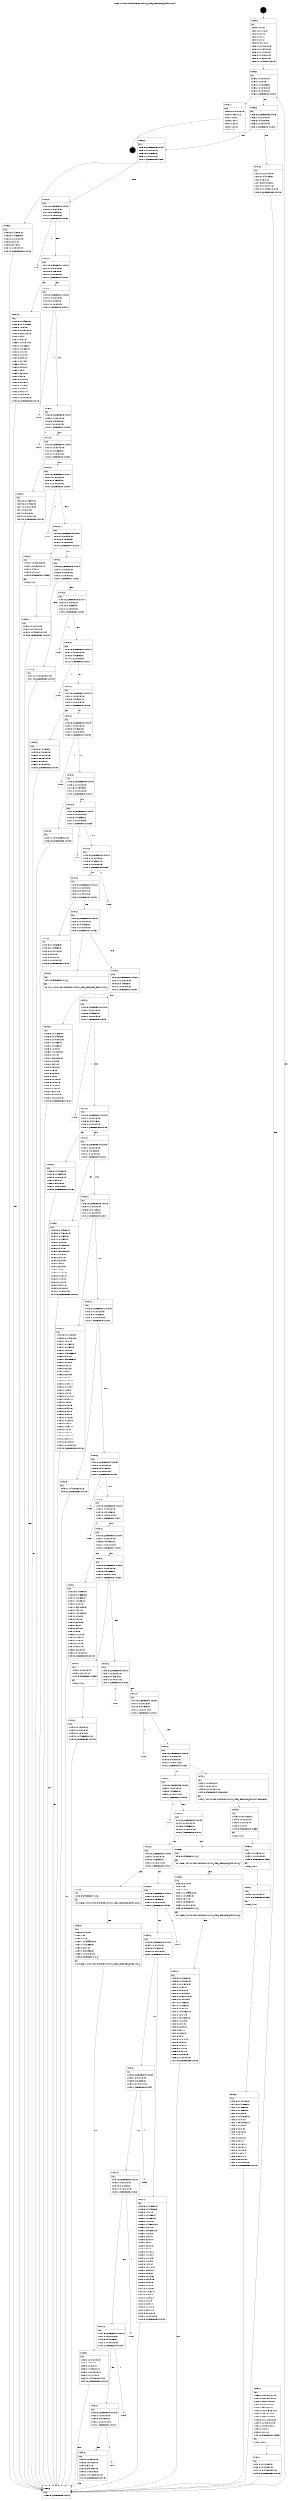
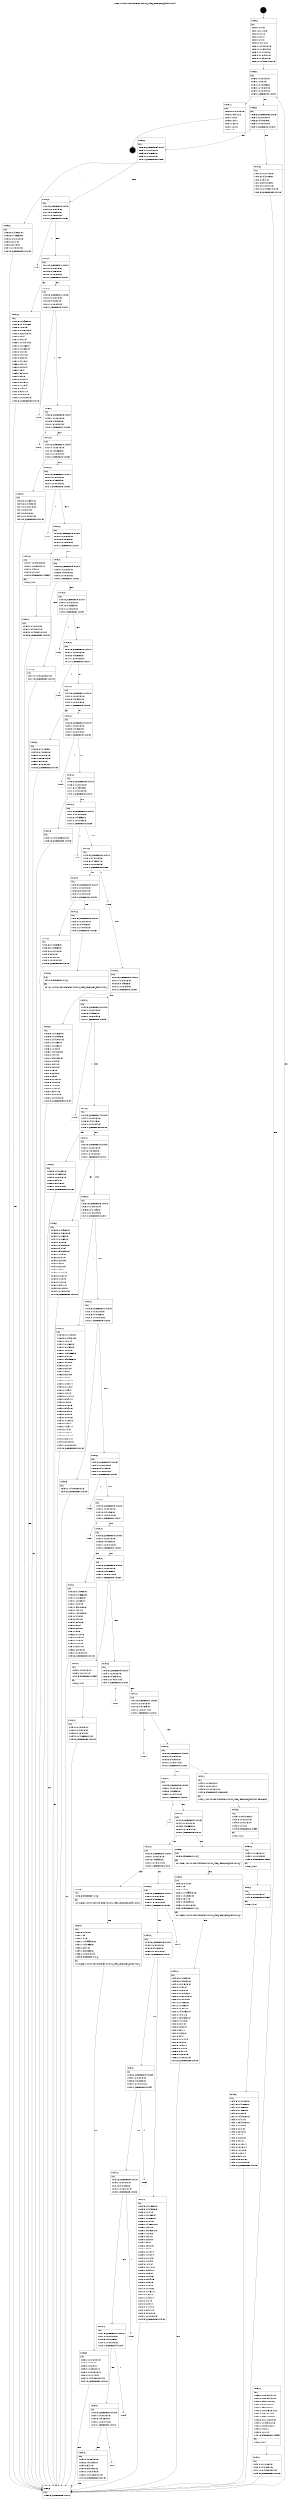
(100, 951) -> (116, 937)
